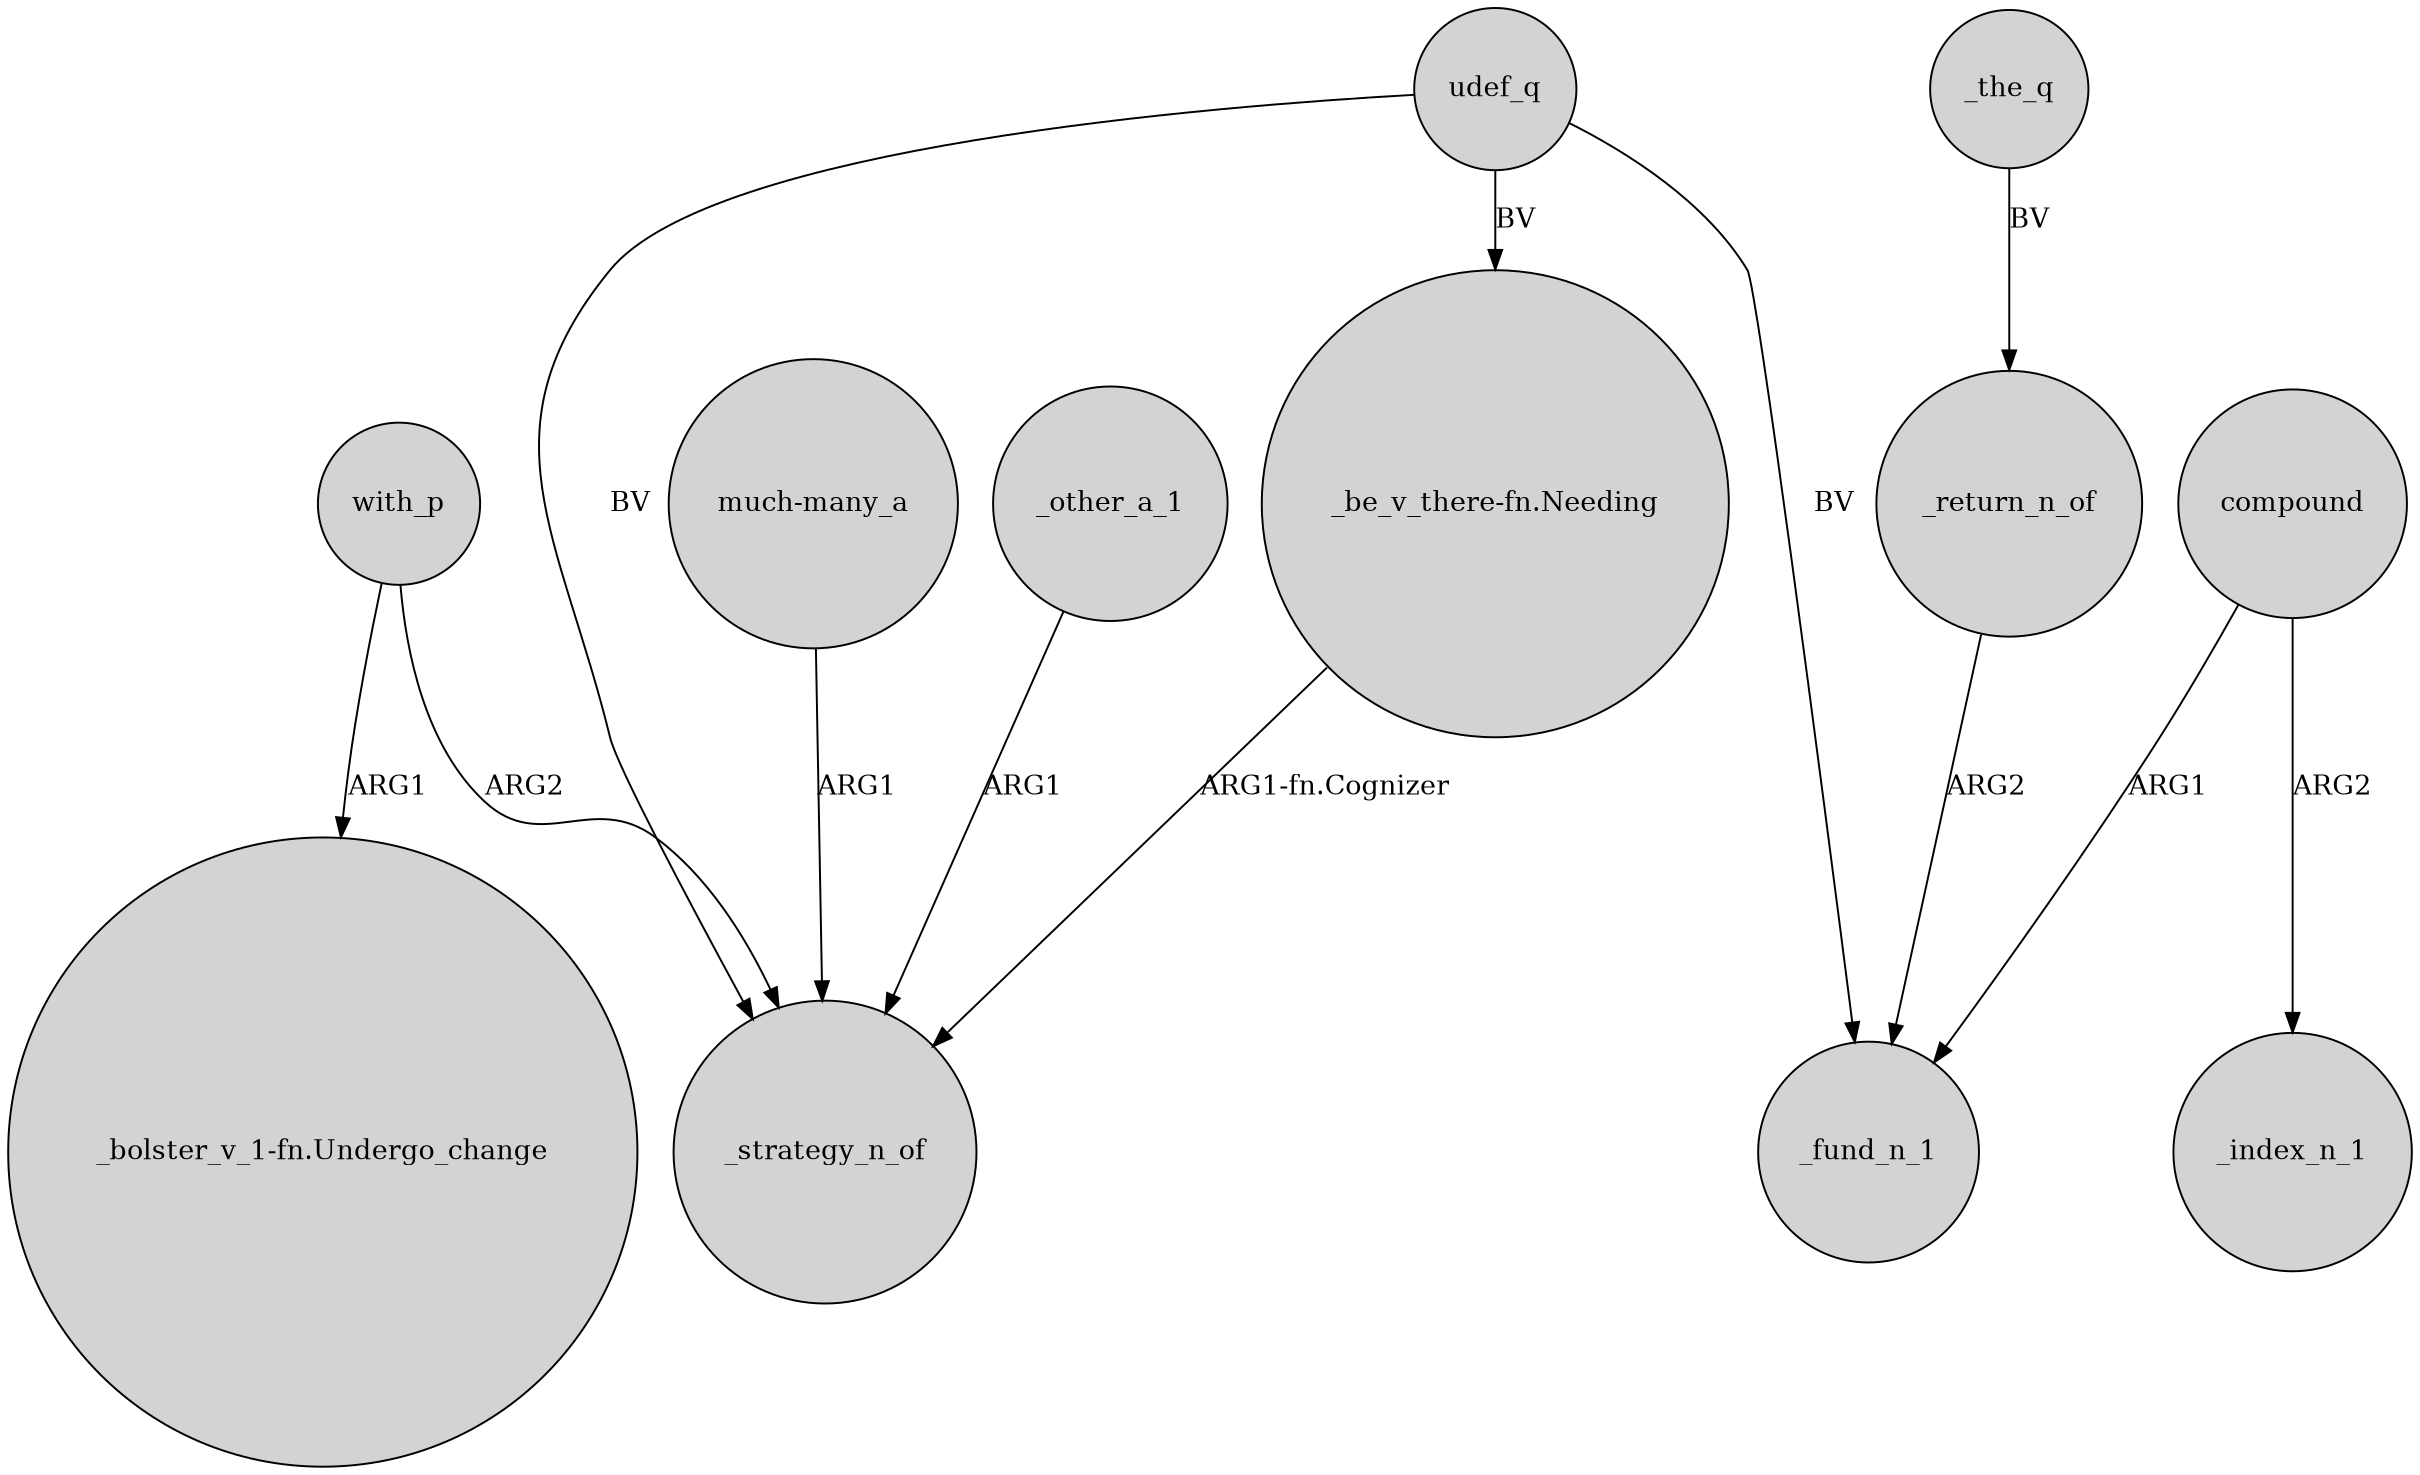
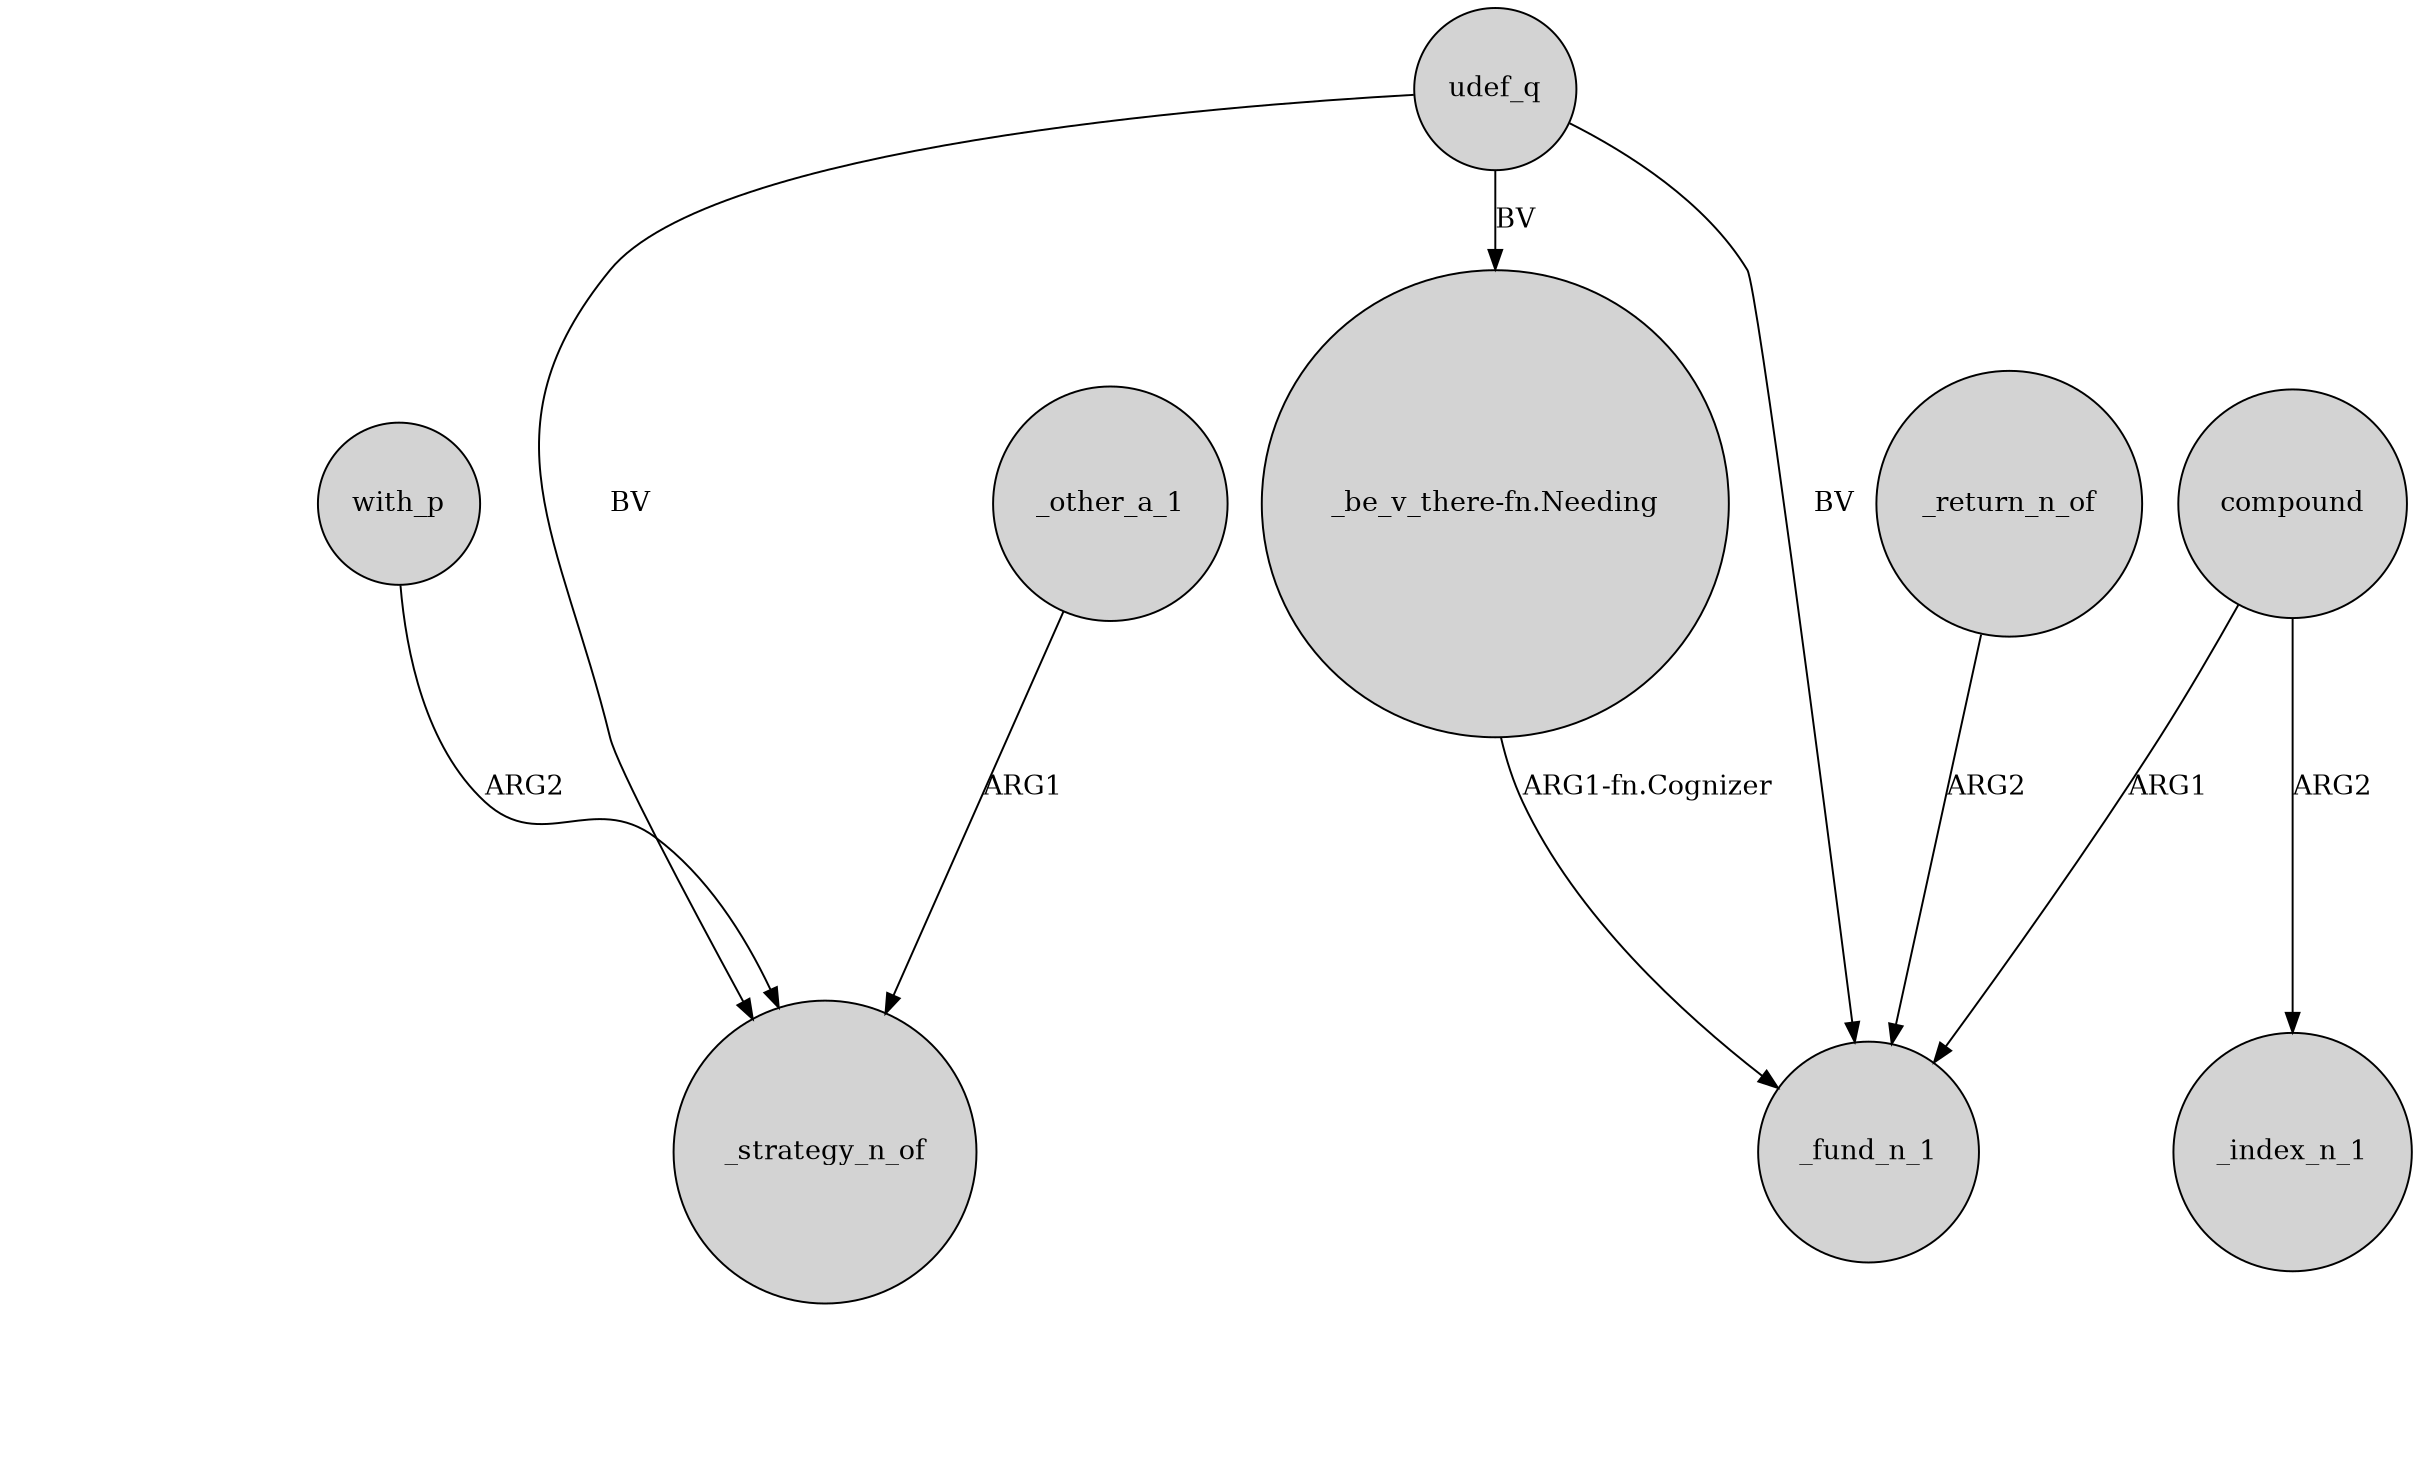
(2009, 89) -> none
(813, 504) -> none
(1137, 850) -> (1605, 927)
(323, 1152) -> none
